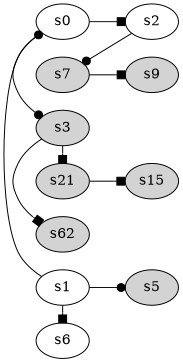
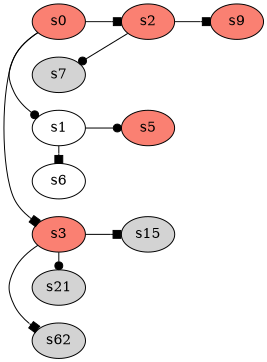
(63, 22) -> (59, 22)
(152, 22) -> (148, 22)
(102, 75) -> (187, 22)
(152, 75) -> (237, 22)
(16, 87) -> (4, 123)
(63, 128) -> (59, 234)
(63, 150) -> (59, 257)
(4, 159) -> (13, 90)
(102, 181) -> (98, 234)
(152, 288) -> (148, 128)
